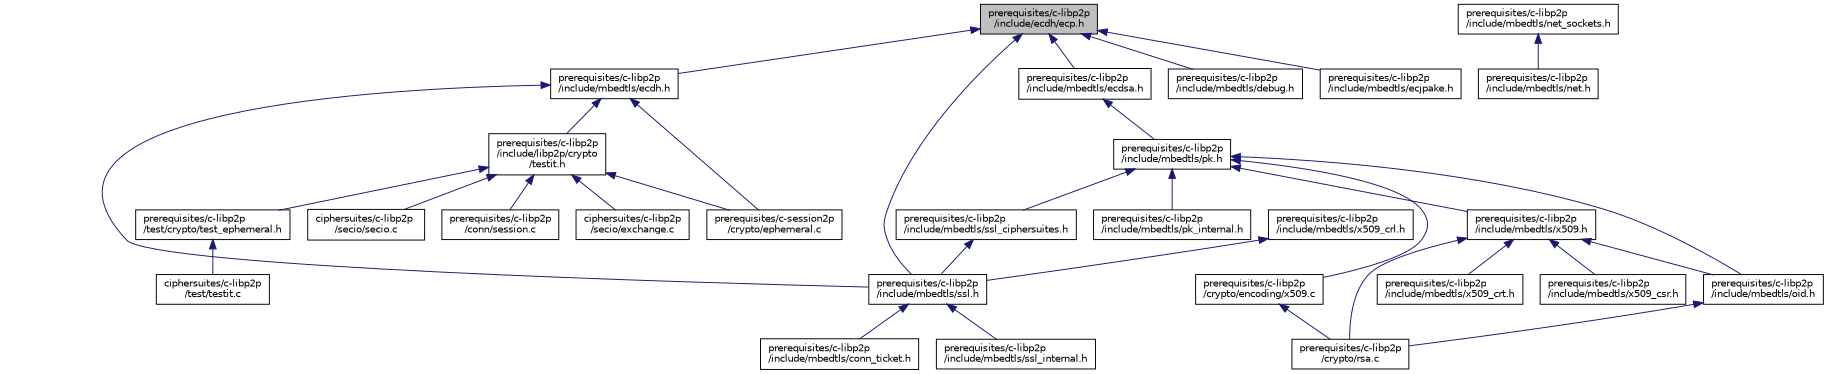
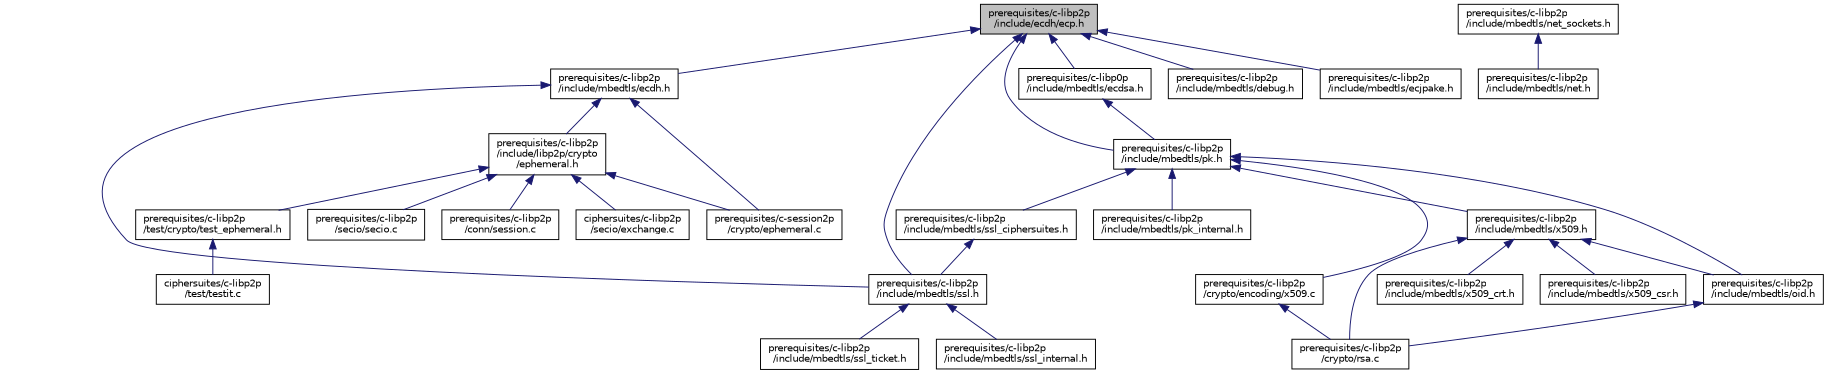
(1085, 84) -> (1085, 84)
none -> (1030, 119)
(547, 154) -> (547, 154)
(366, 225) -> (366, 225)
(1341, 225) -> none
(840, 354) -> (840, 354)
